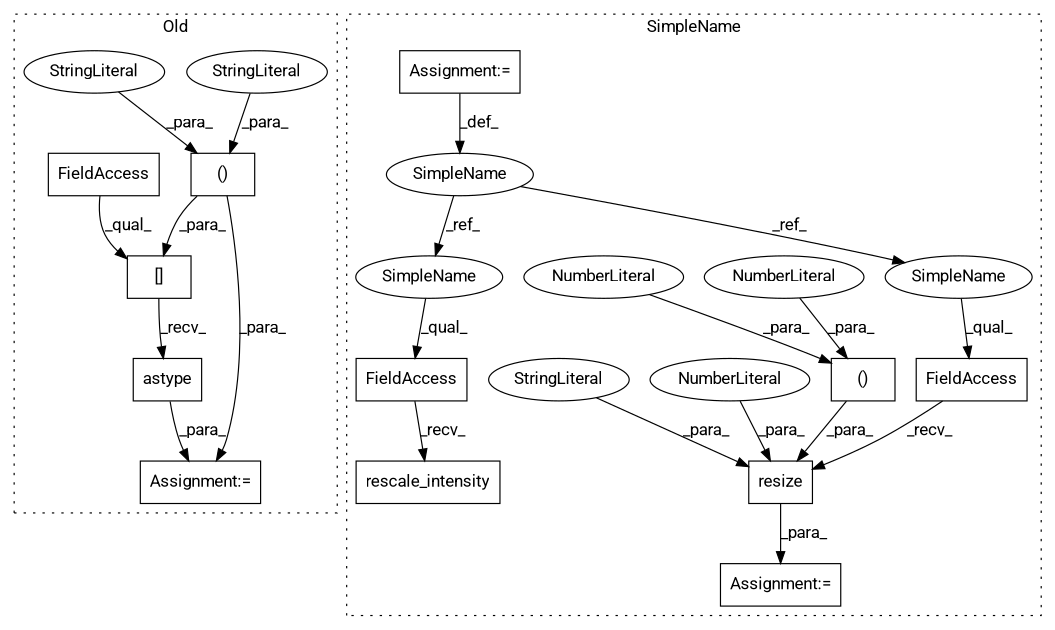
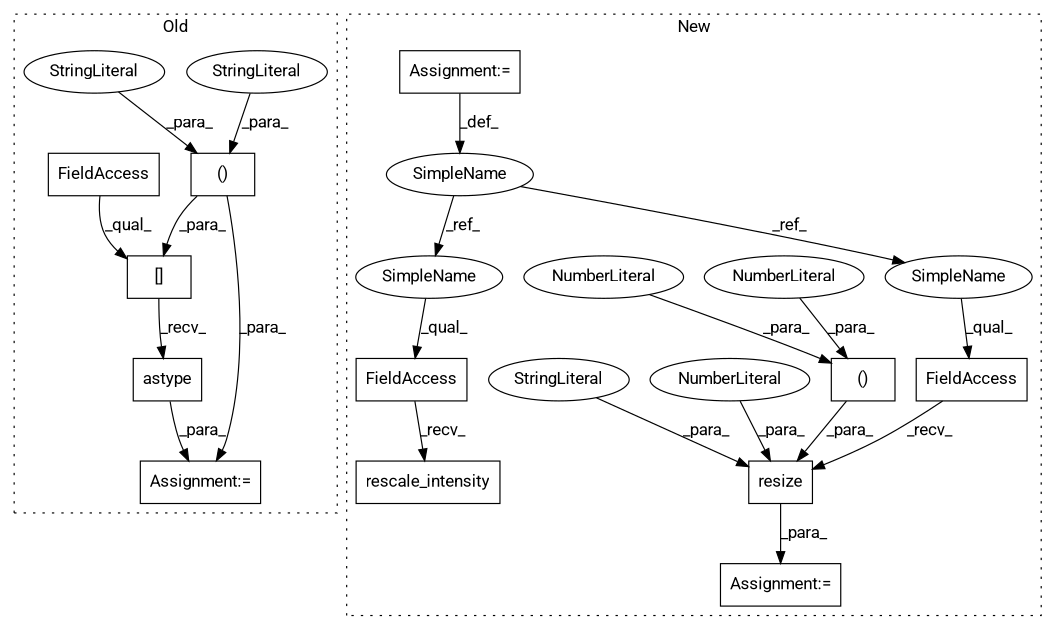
(694, 28) -> (694, 28)
